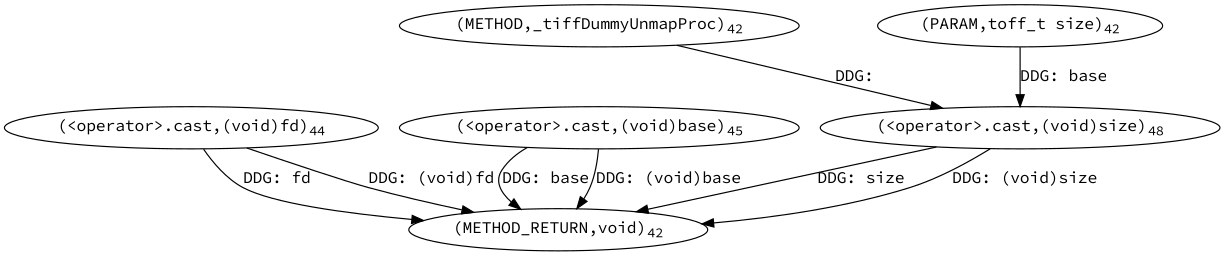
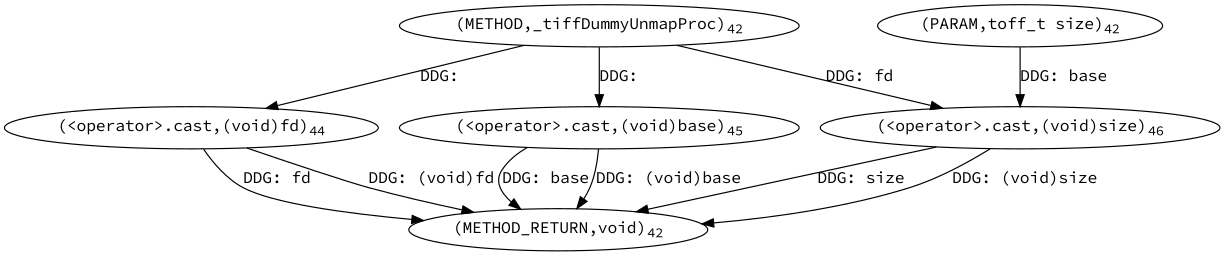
none -> (599, 71)
none -> (401, 75)
(860, 77) -> (860, 77)
(1156, 126) -> (1156, 126)
